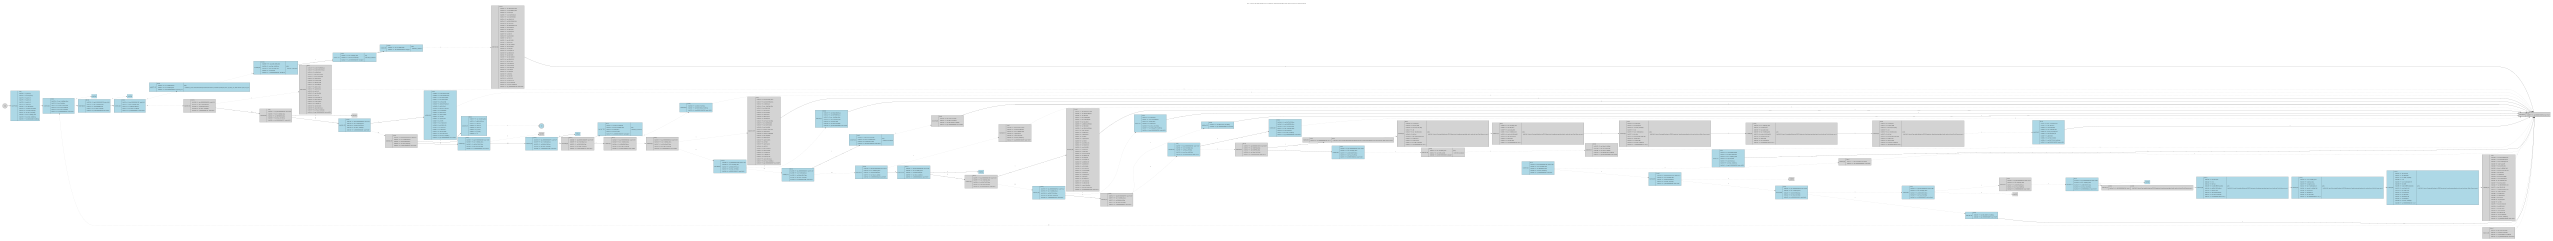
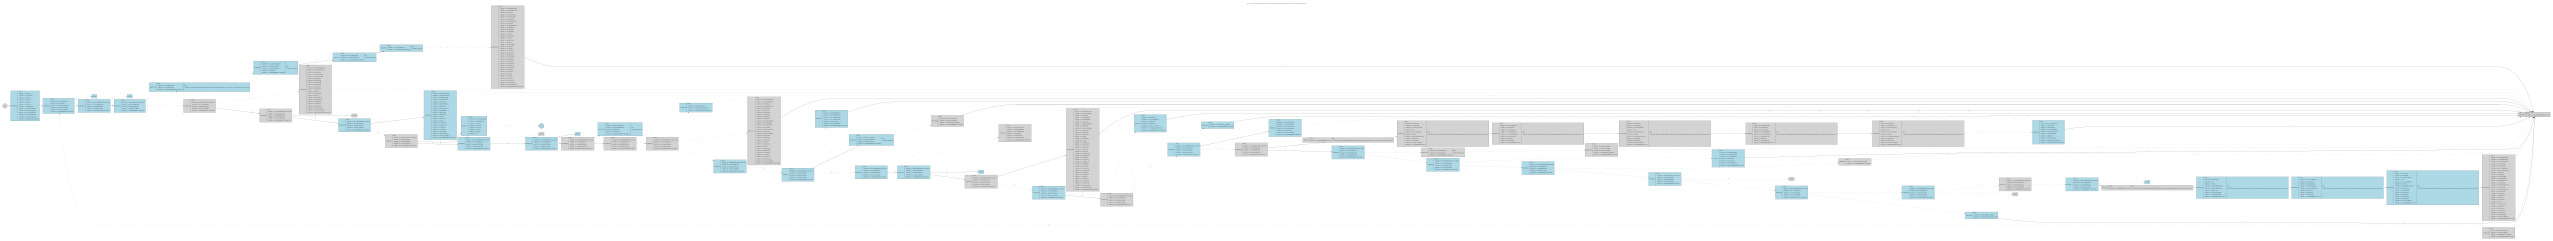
none -> (1443, 165)
